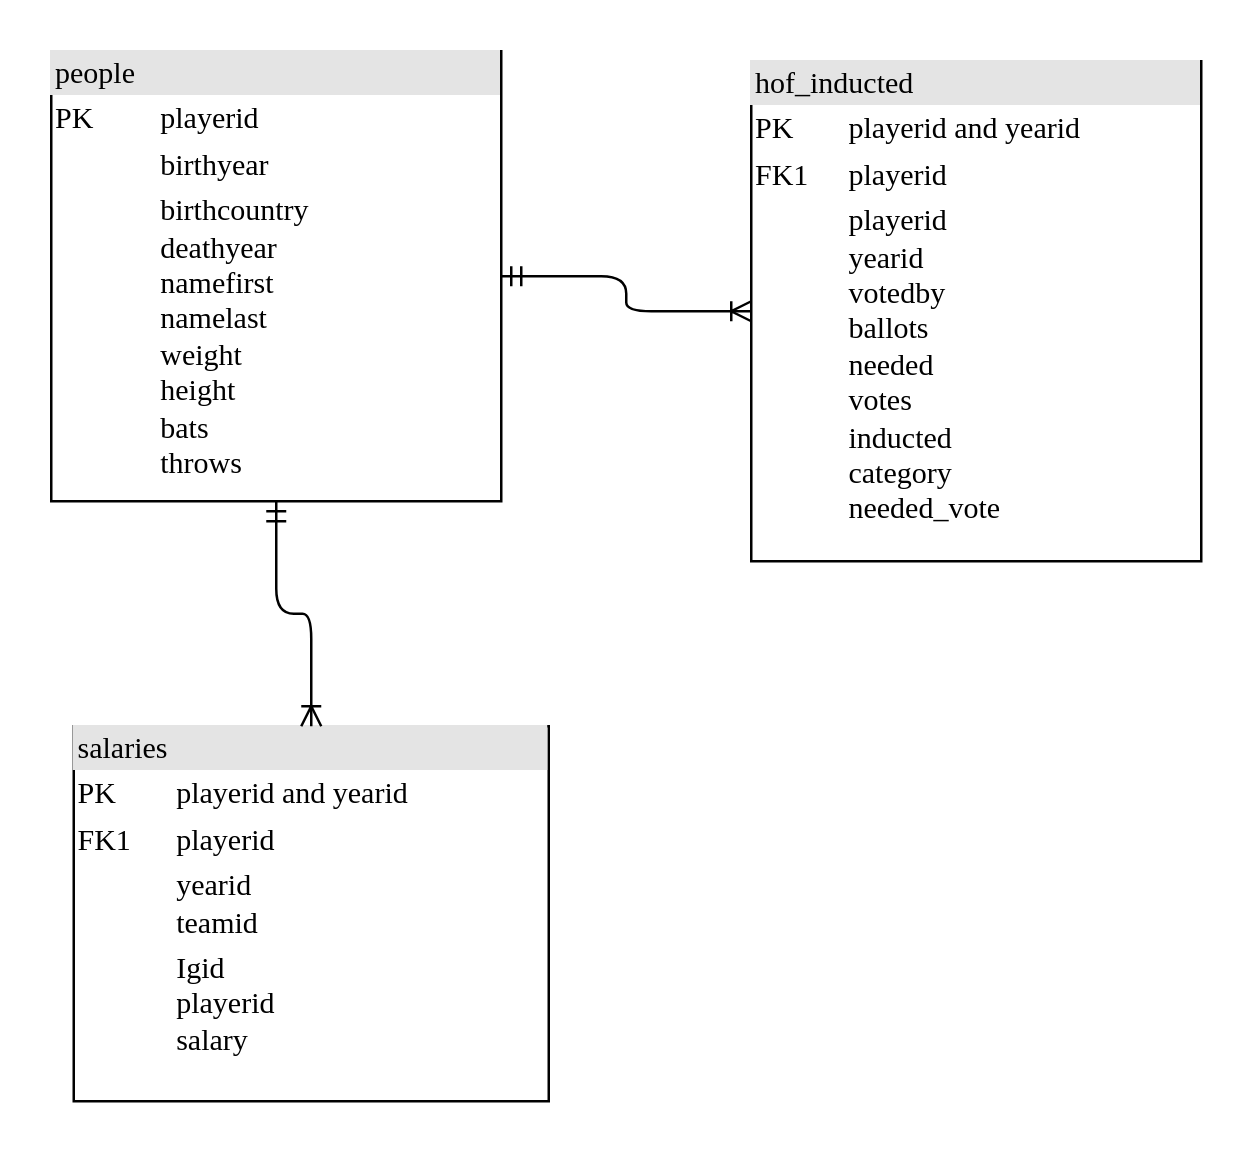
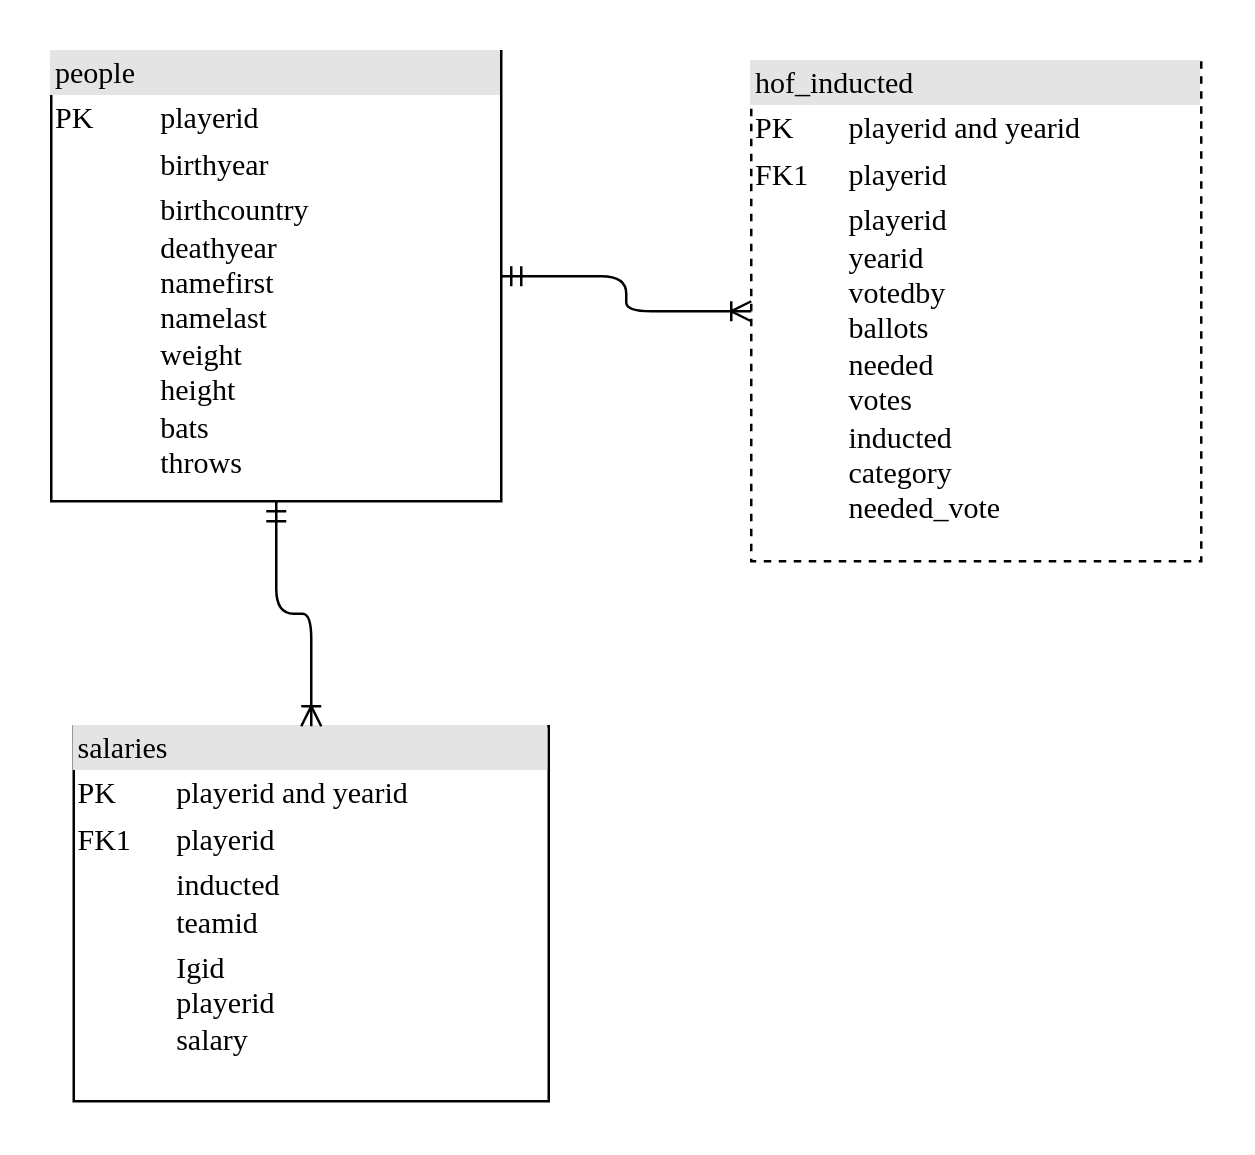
(976, 311) -> (976, 311)
(231, 870) -> (231, 870)
